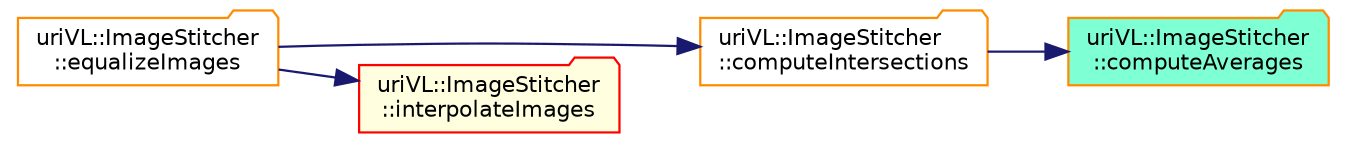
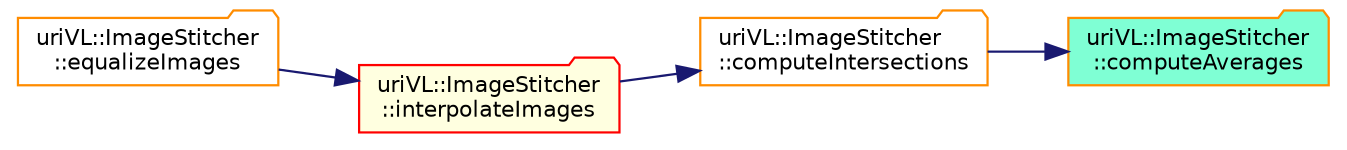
(478, 44) -> (649, 78)
